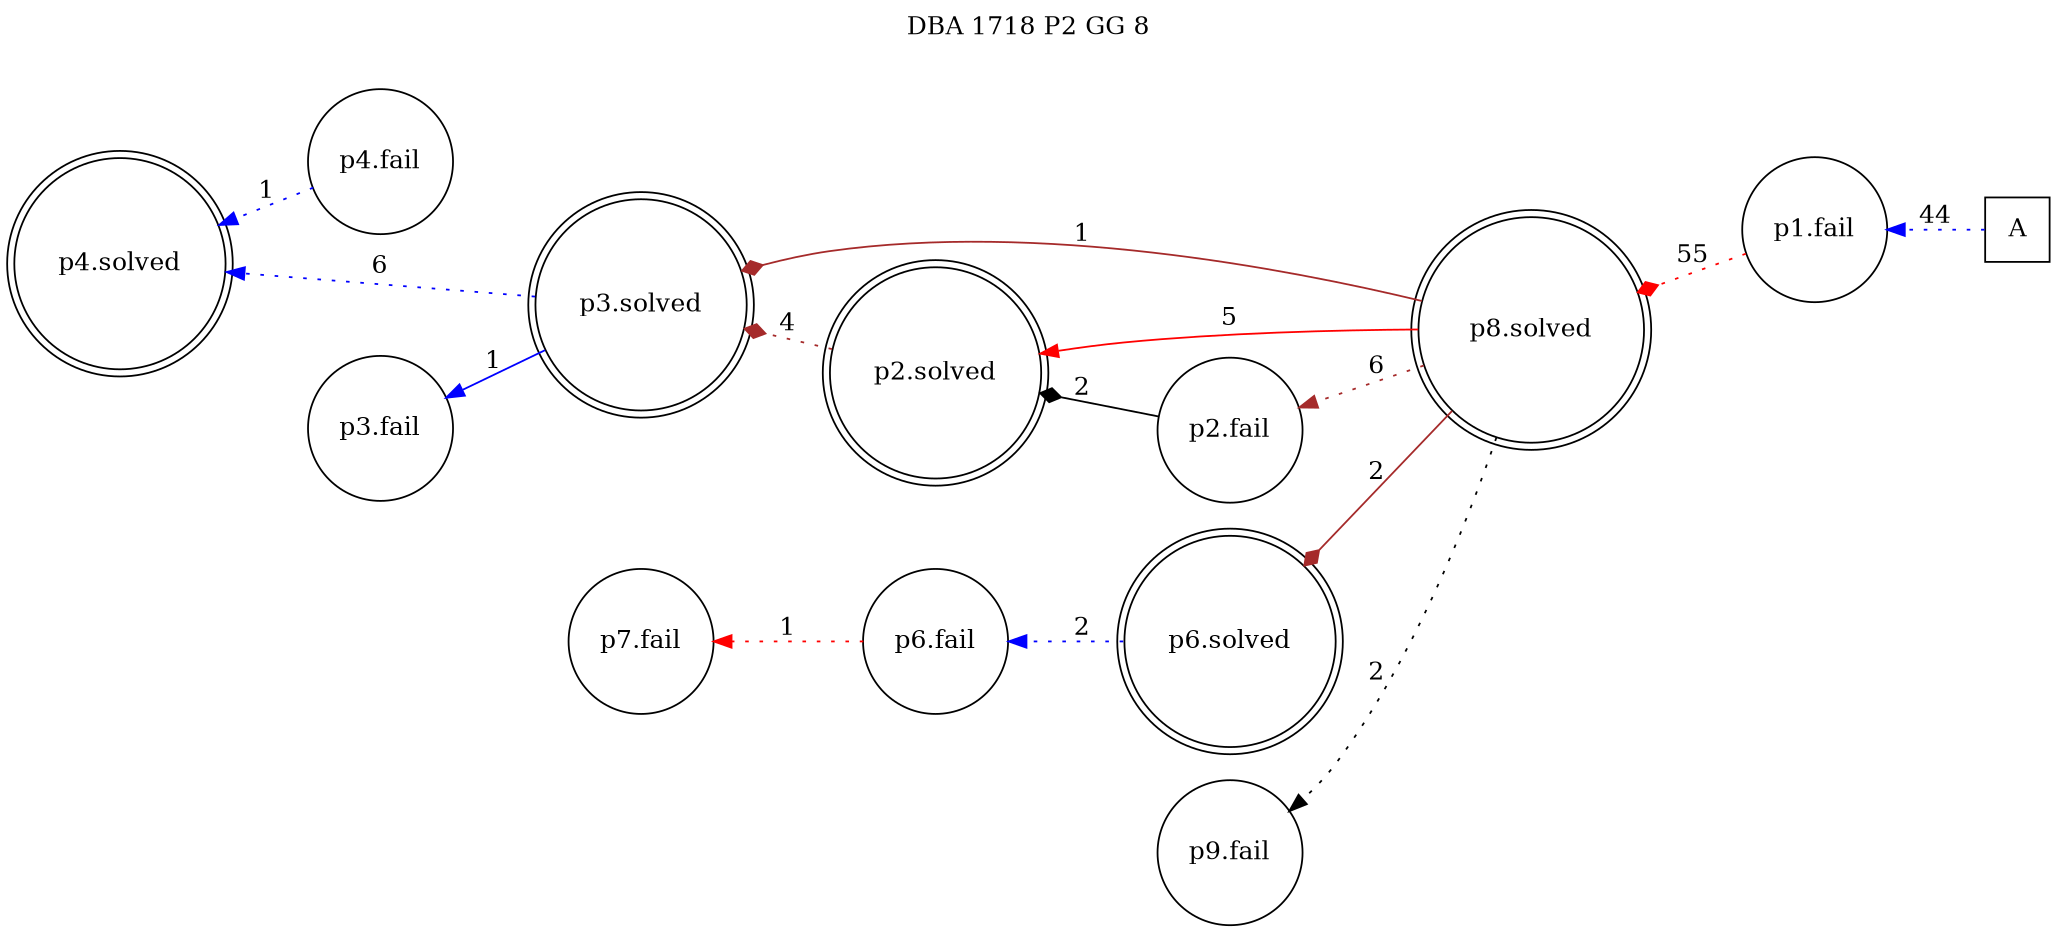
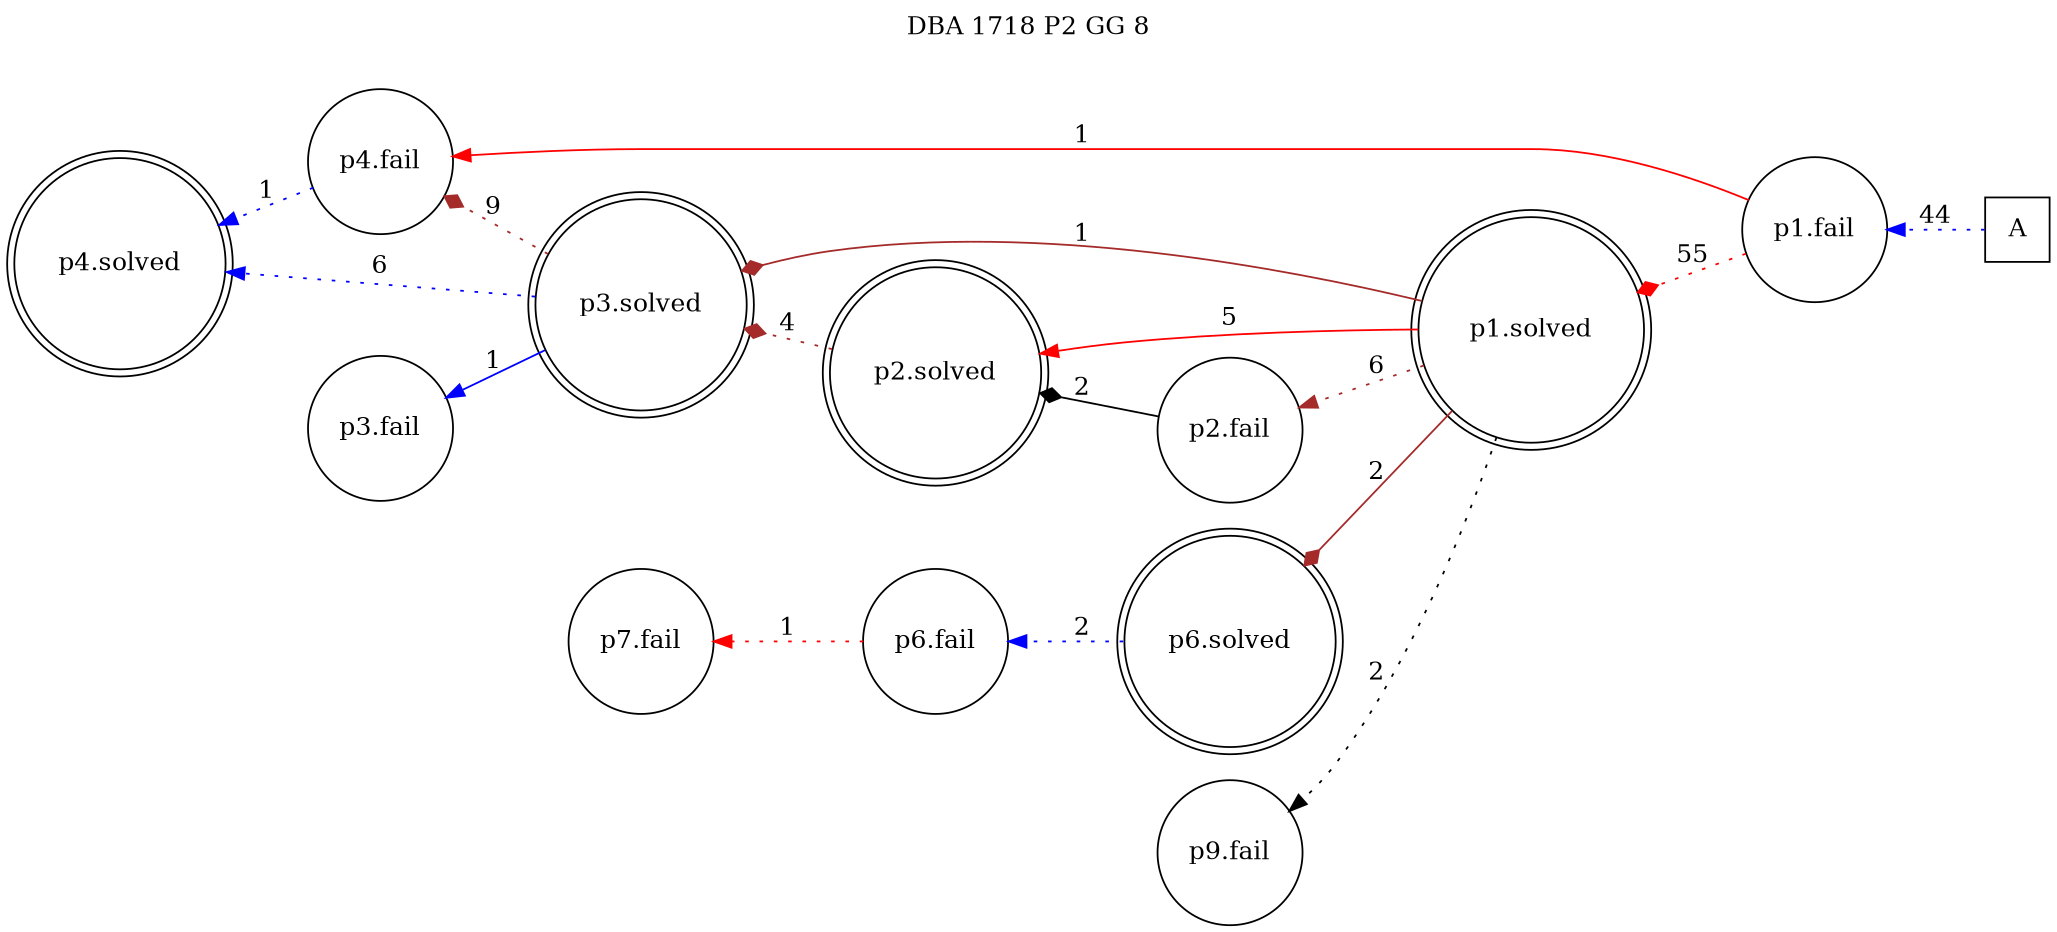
none -> (1113, 149)
none -> (506, 230)
(1531, 330) -> (1531, 330)
